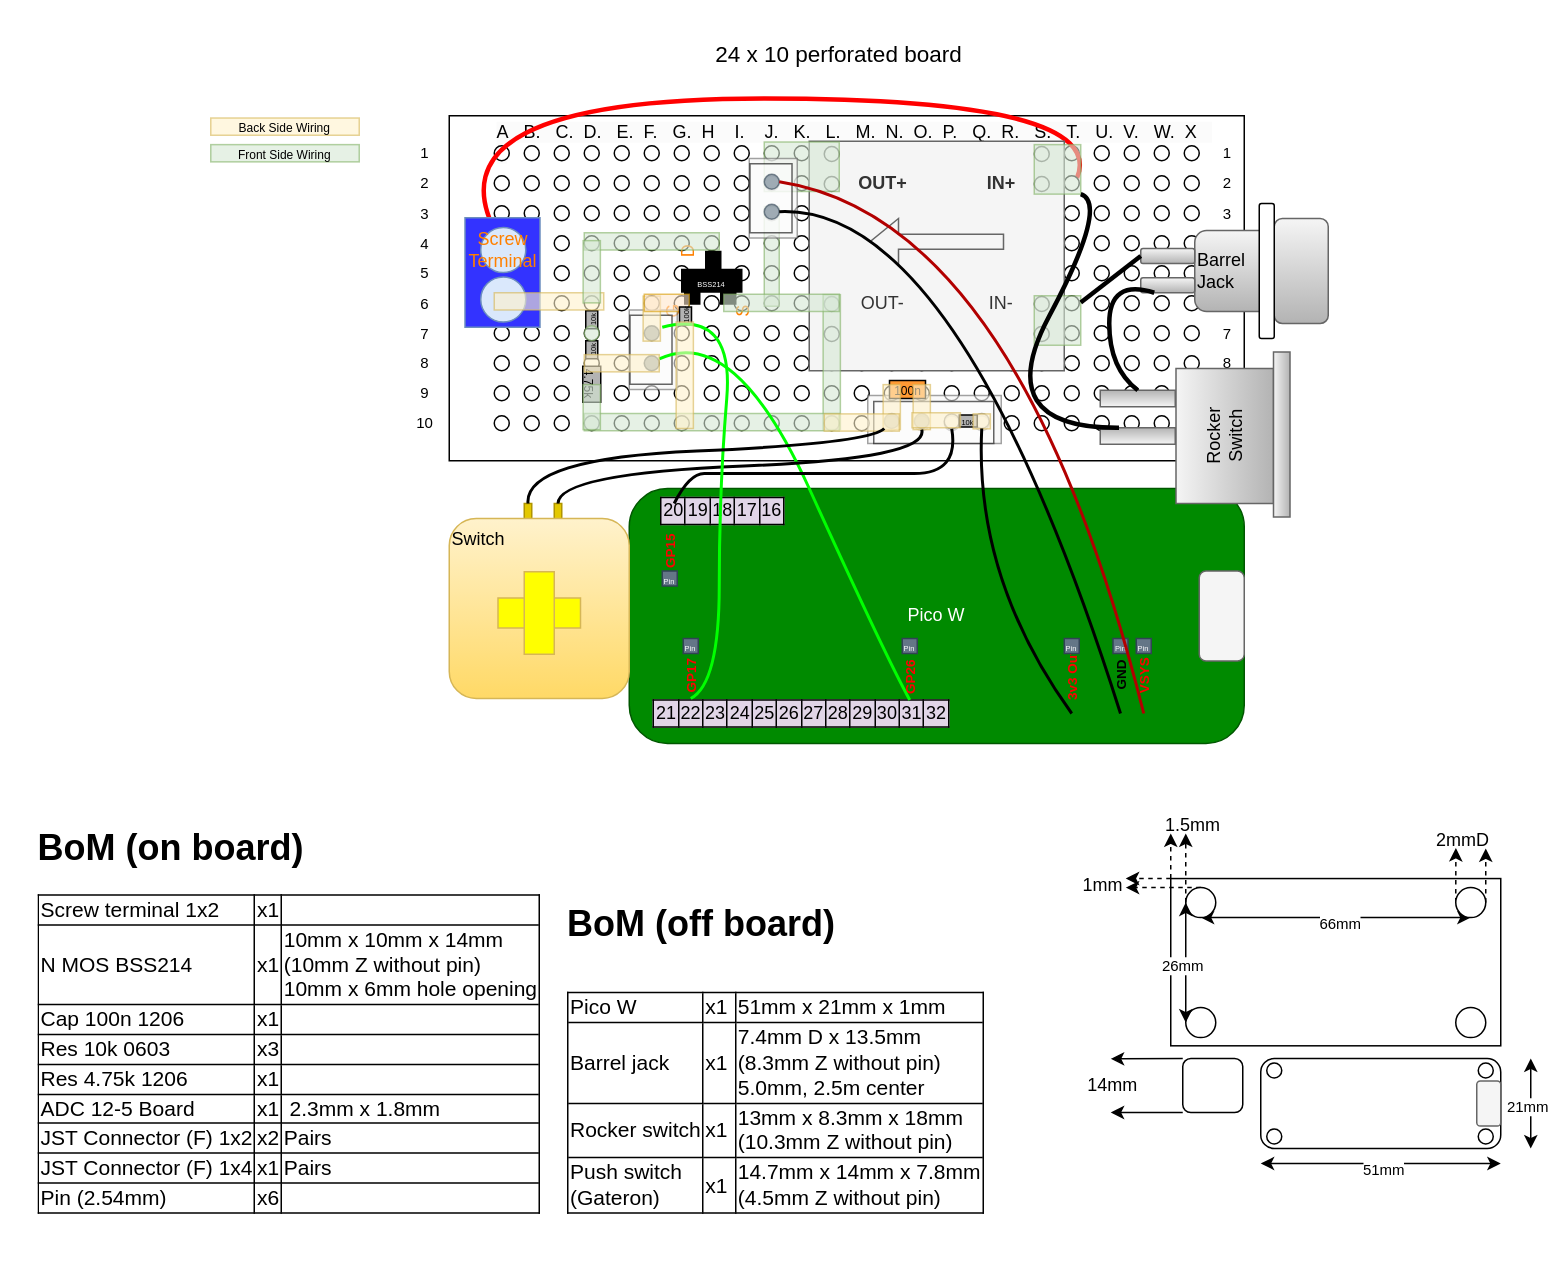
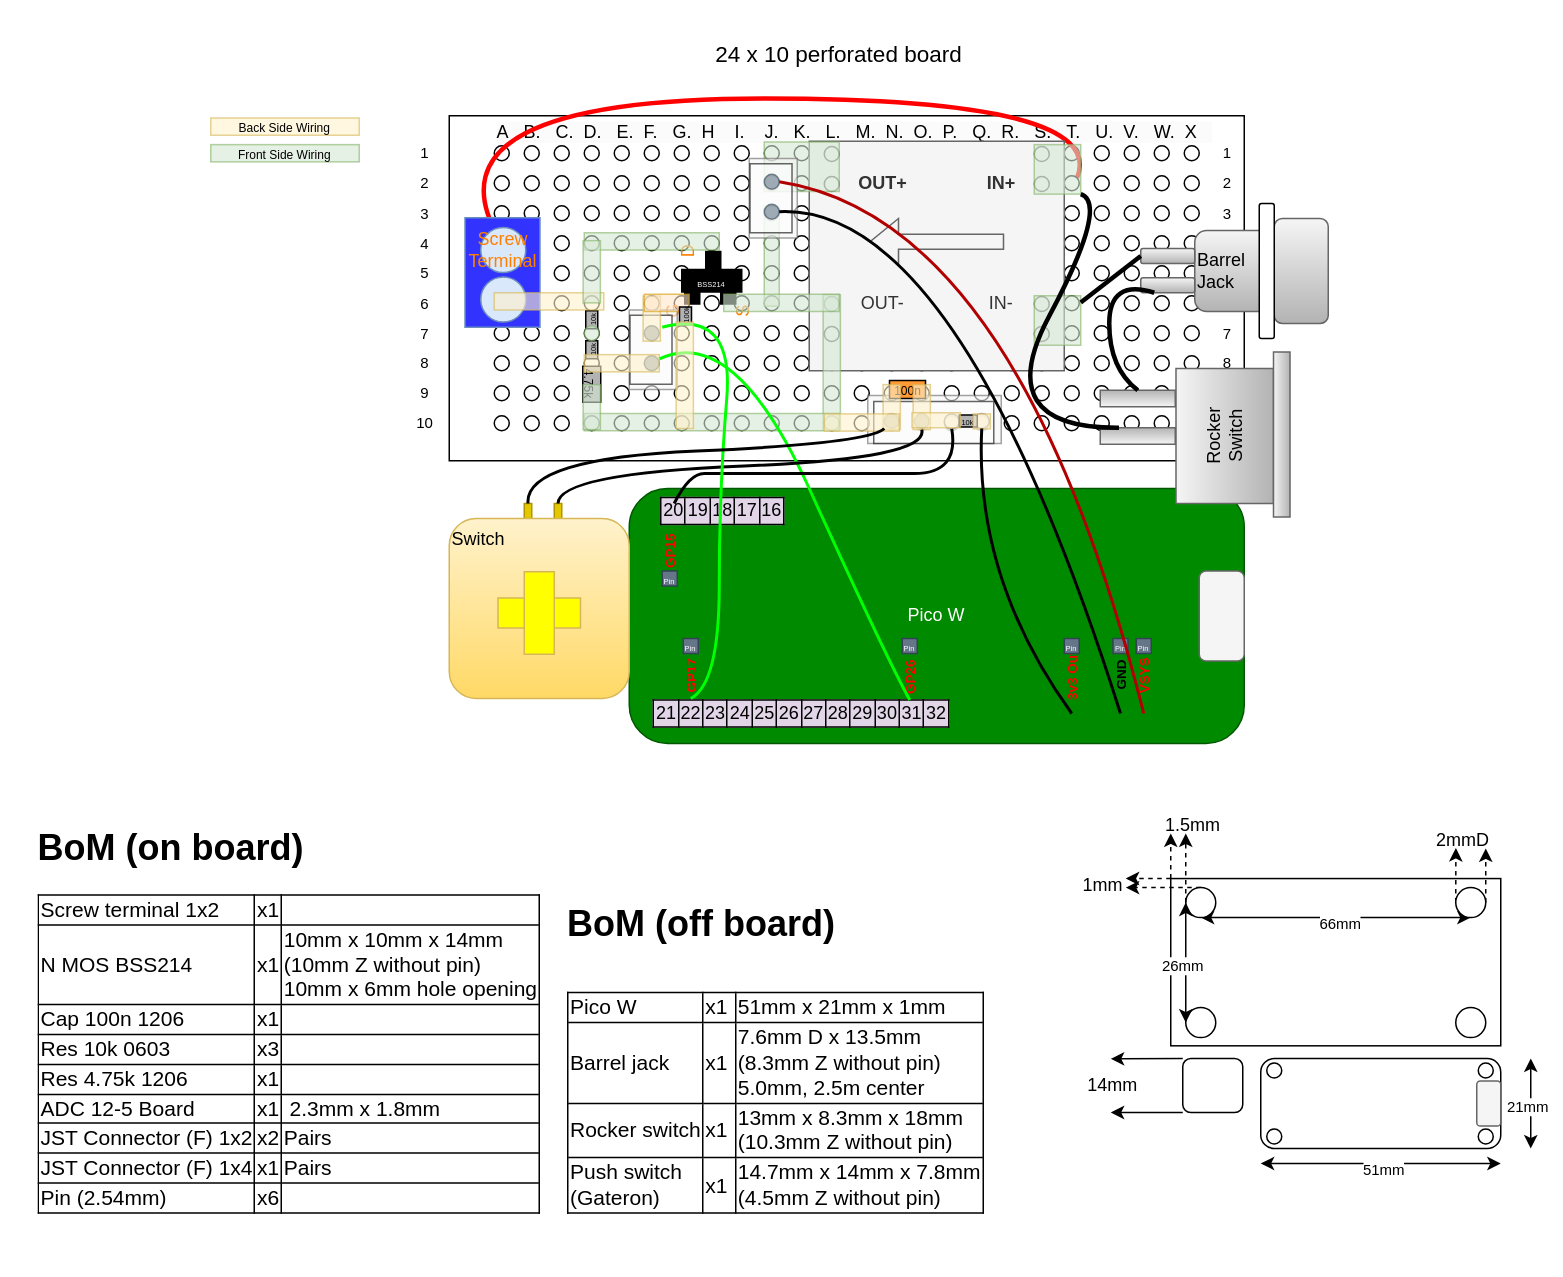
(725, 999) -> (725, 999)
